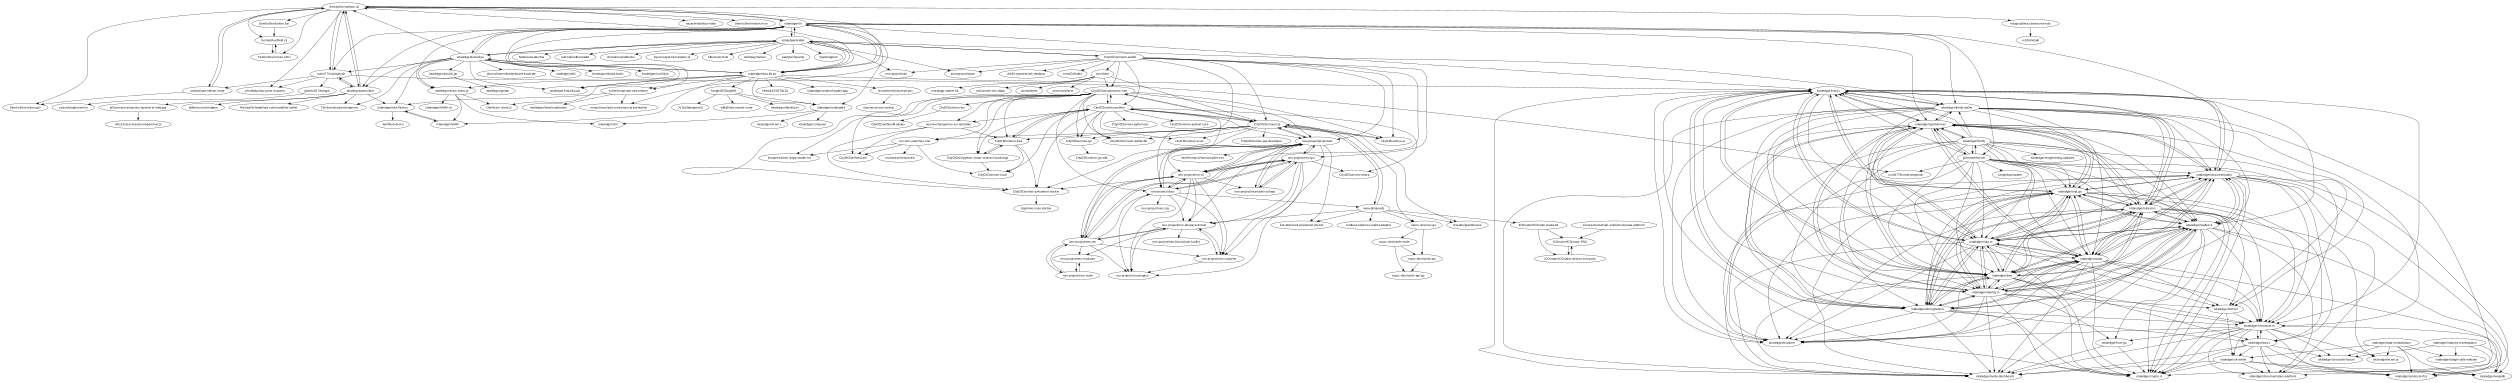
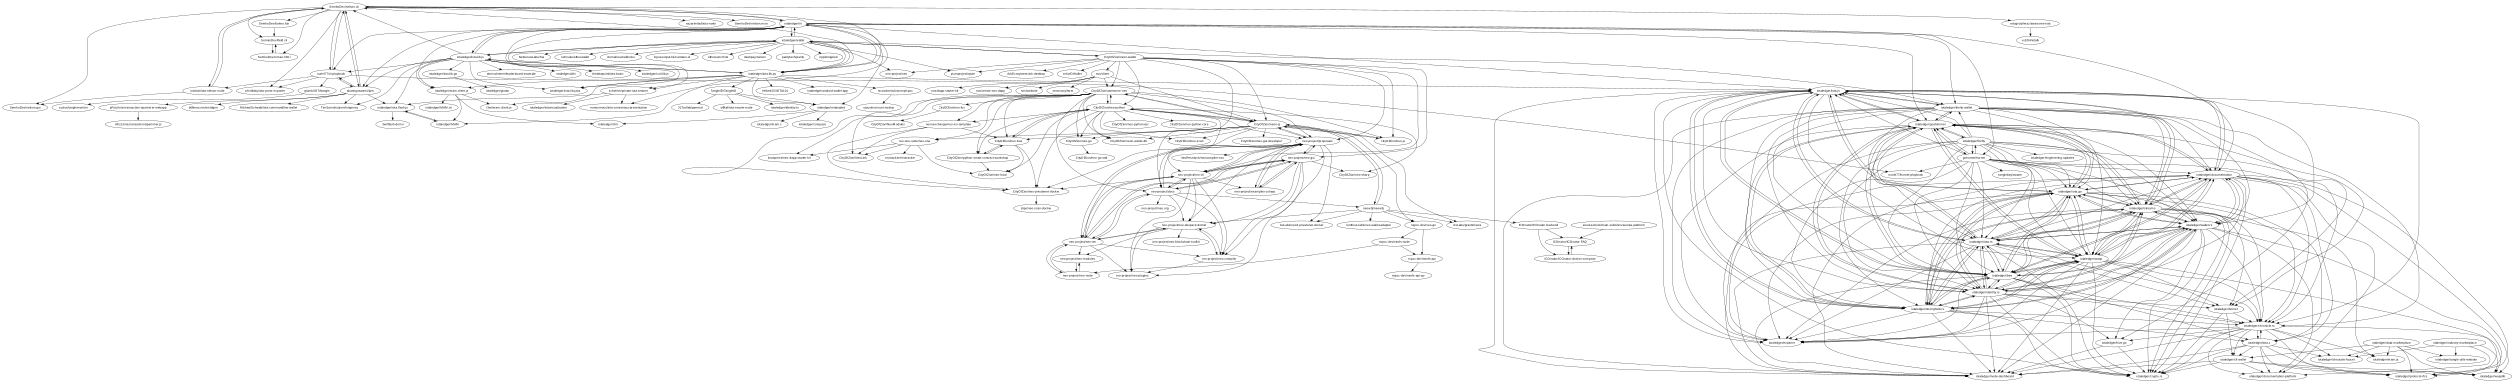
(2433, 218) -> (2266, 159)
(1120, 226) -> (1117, 211)
(1397, 258) -> (1238, 264)
